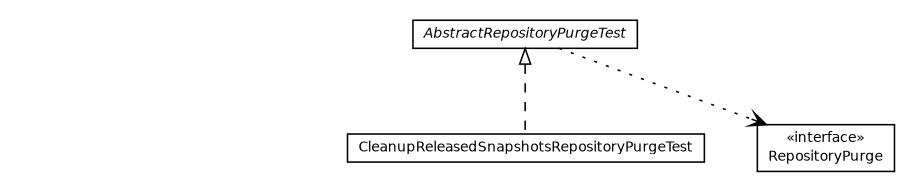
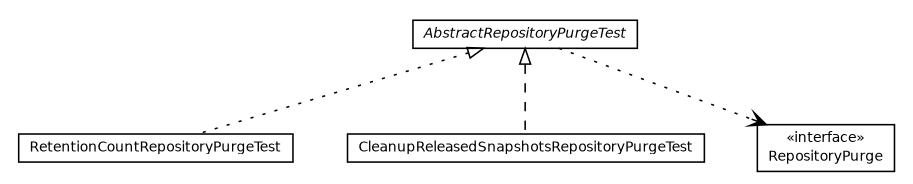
none -> (156, 148)
